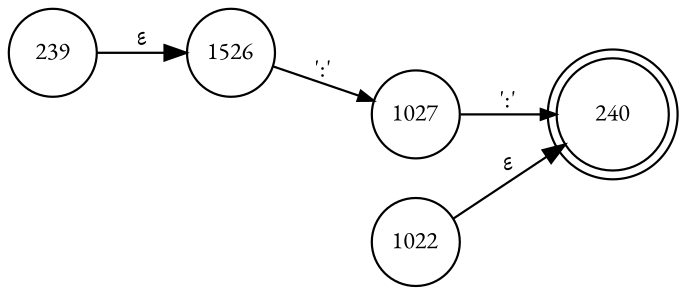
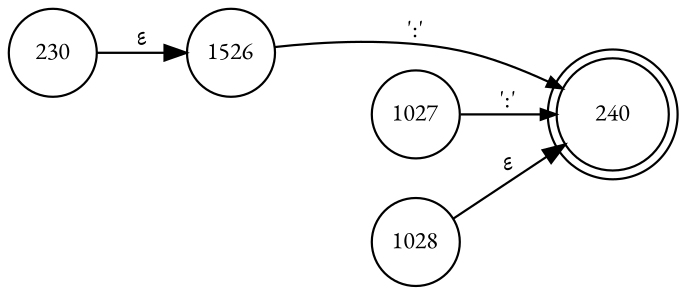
(53, 53) -> (53, 53)
(316, 81) -> (414, 44)
(416, 242) -> (416, 242)
